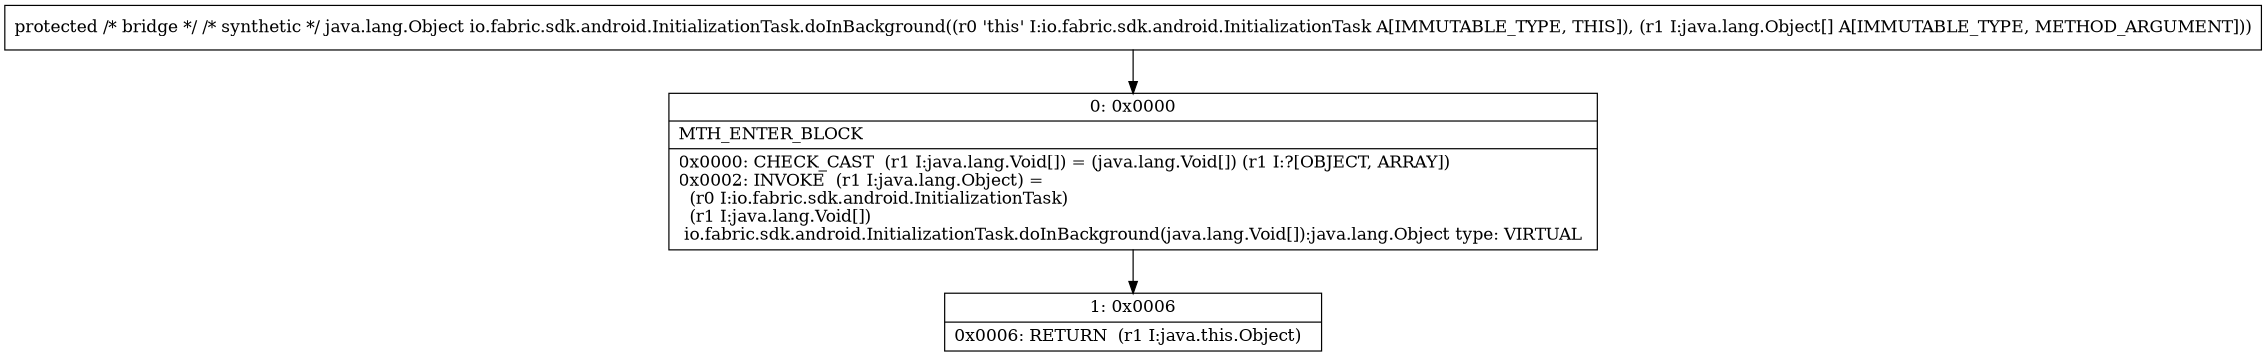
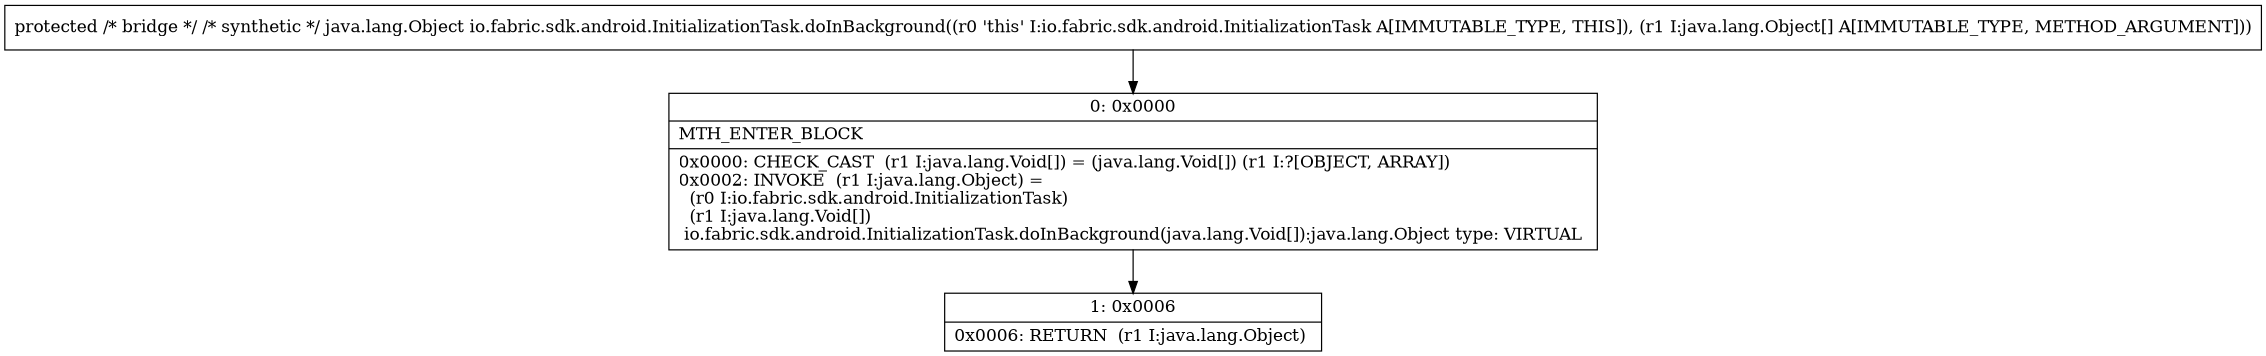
(1131, 336) -> (1133, 336)
